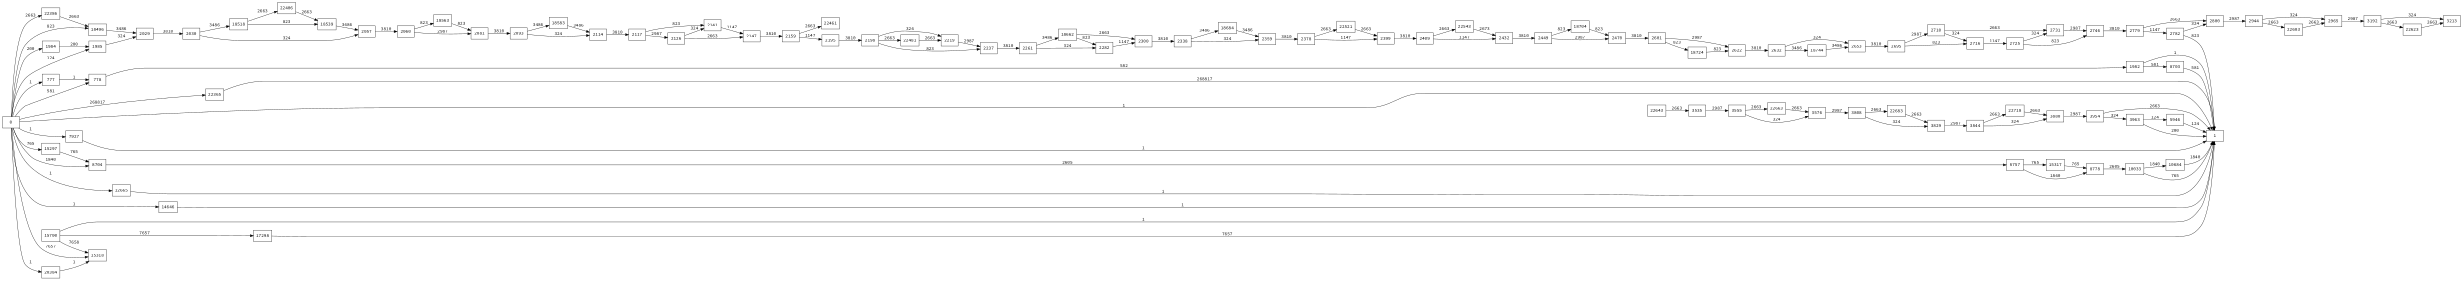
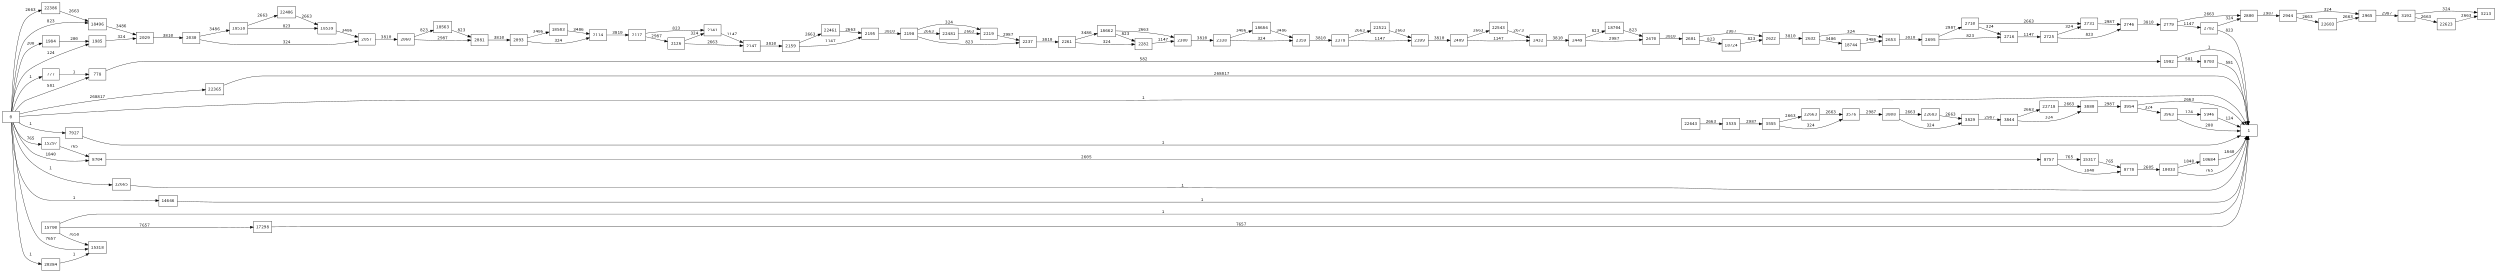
none -> (849, 32)
